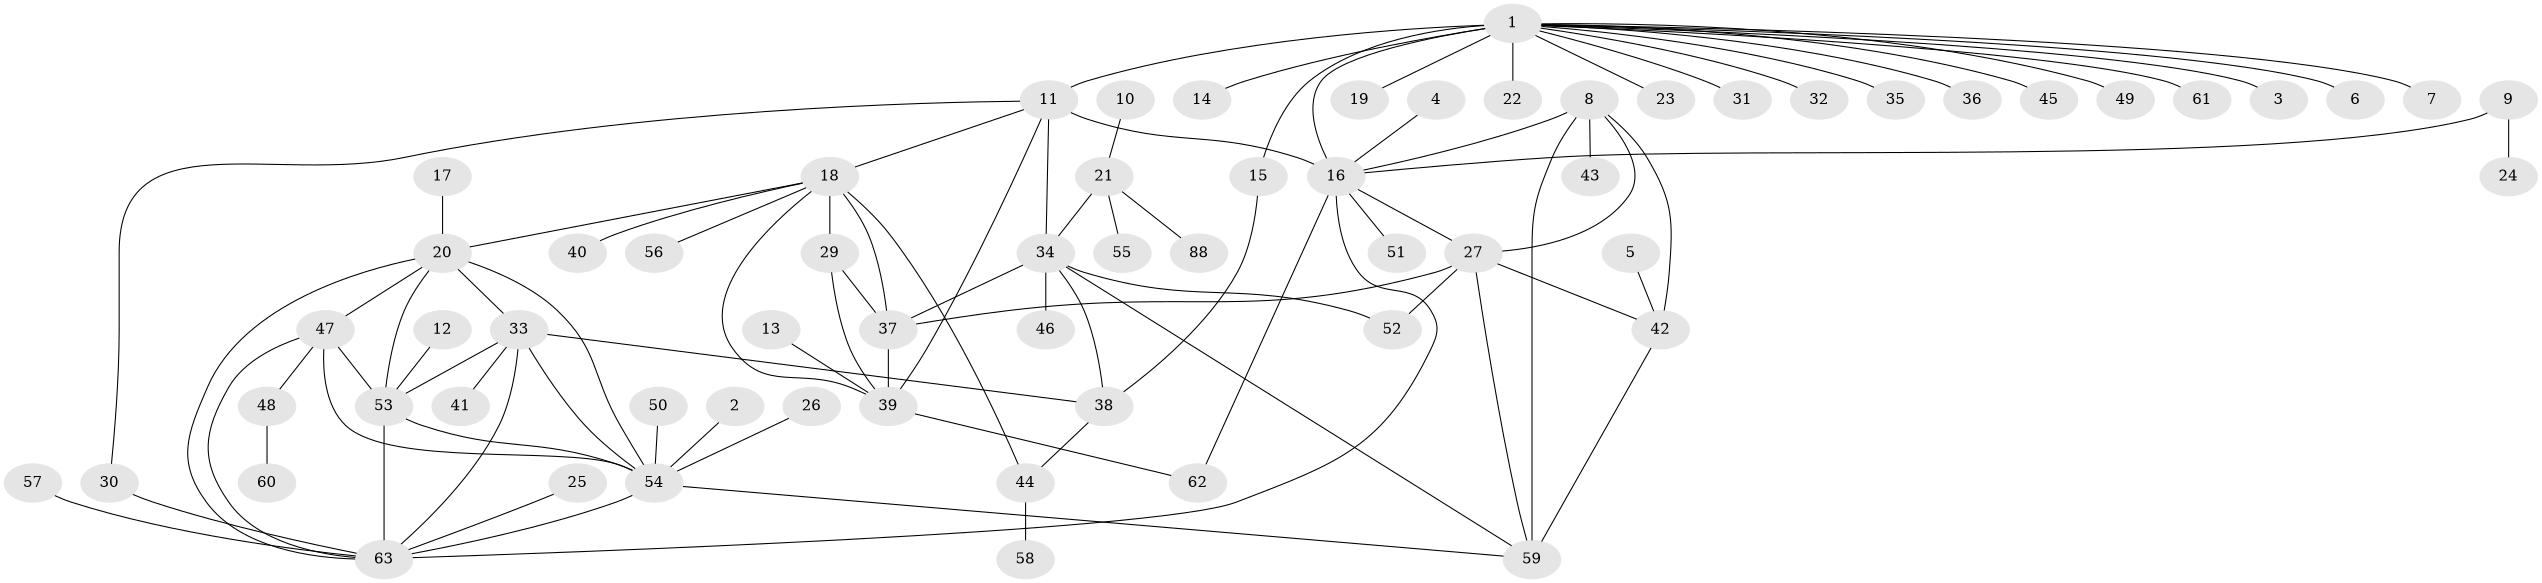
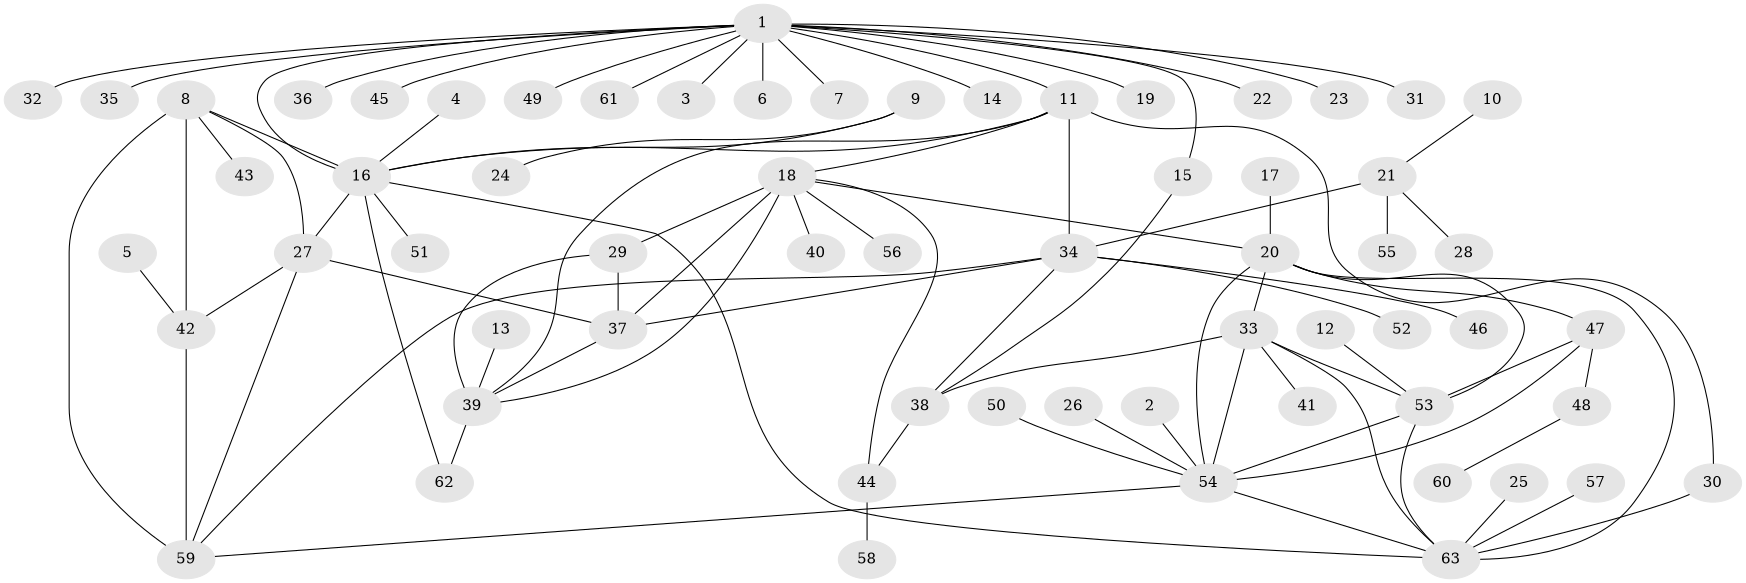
(1199, 253) -> (1464, 253)
(1433, 292) -> none
(213, 472) -> none
